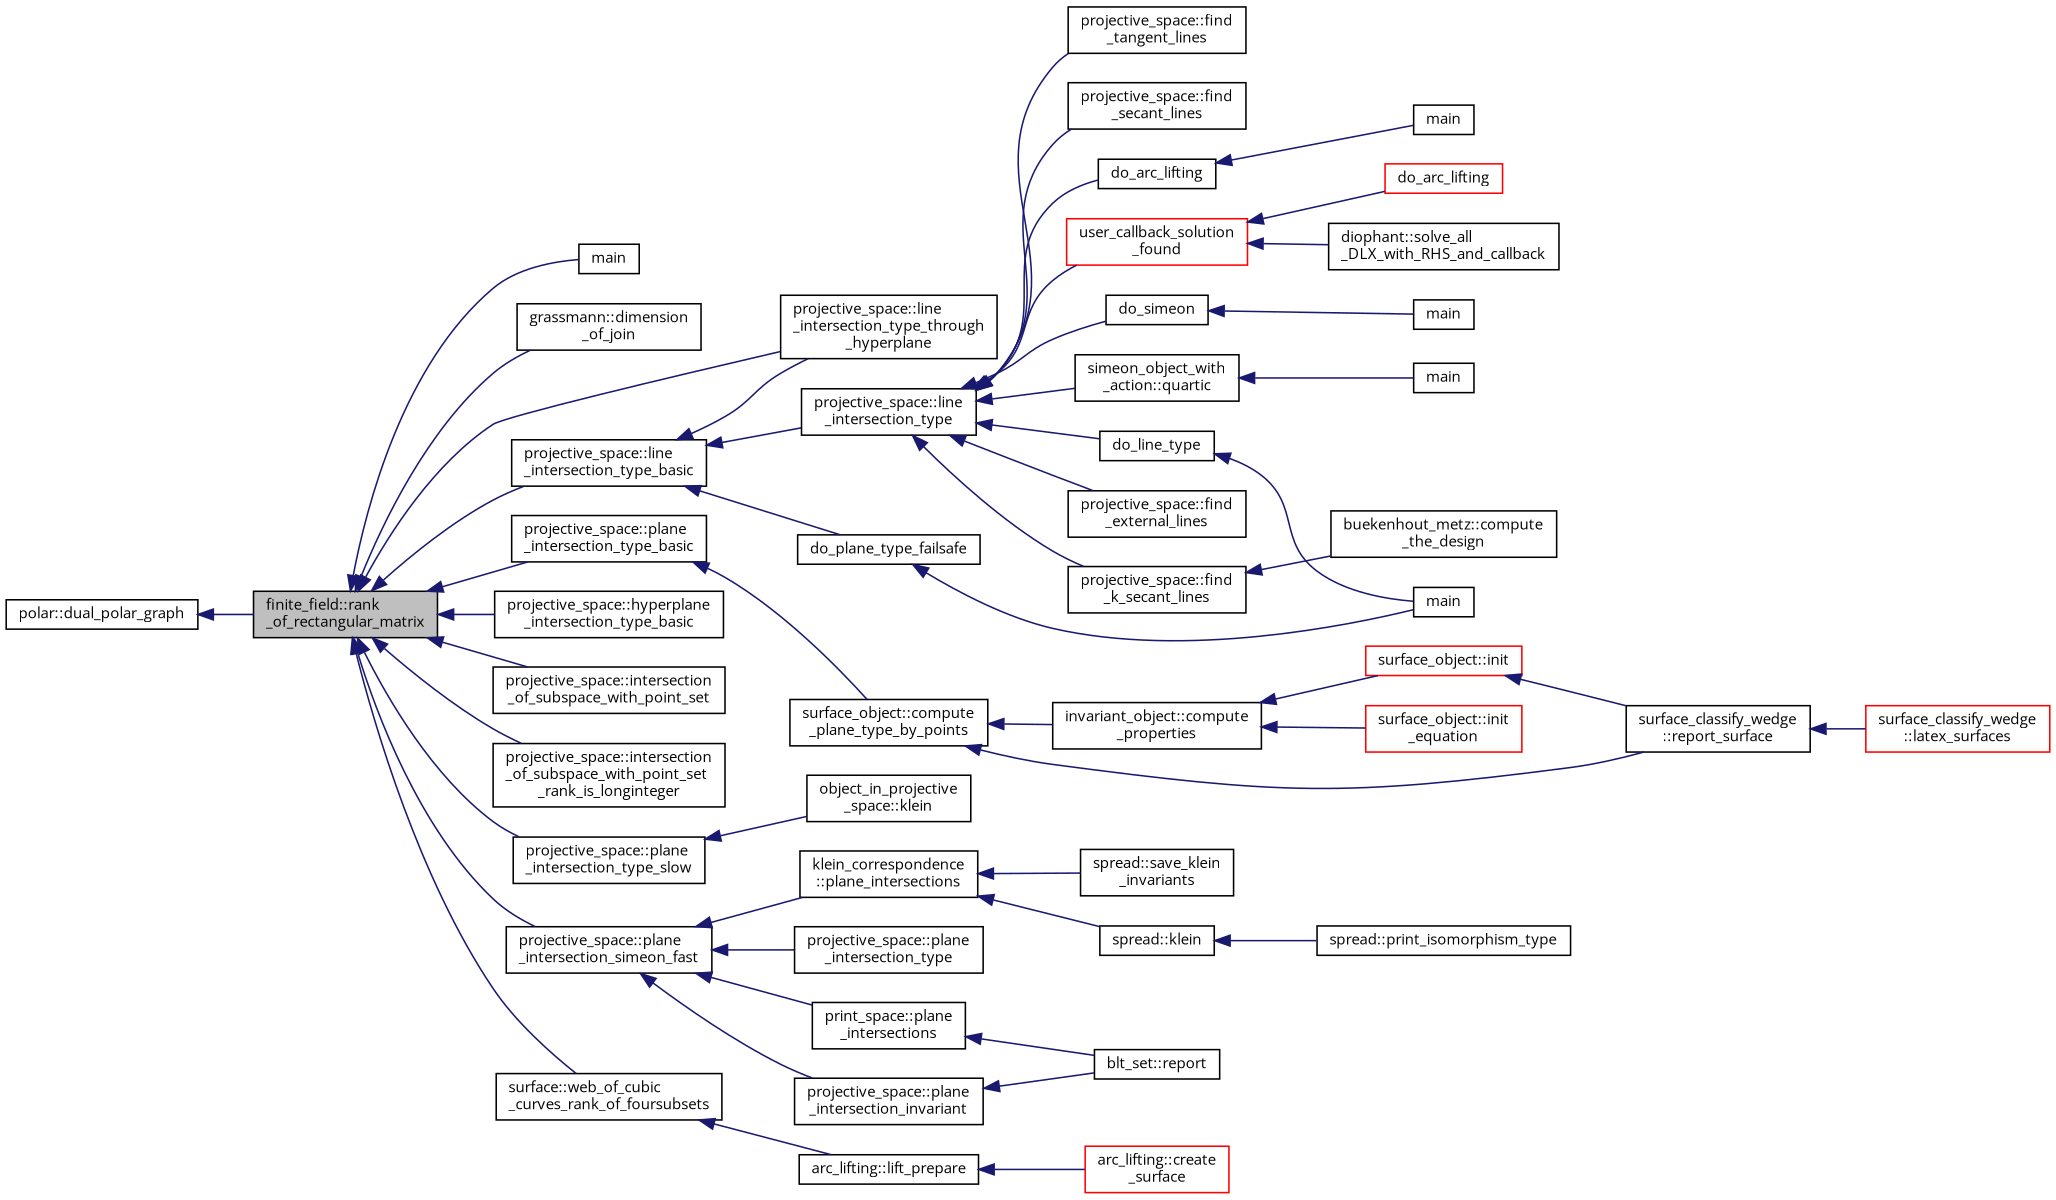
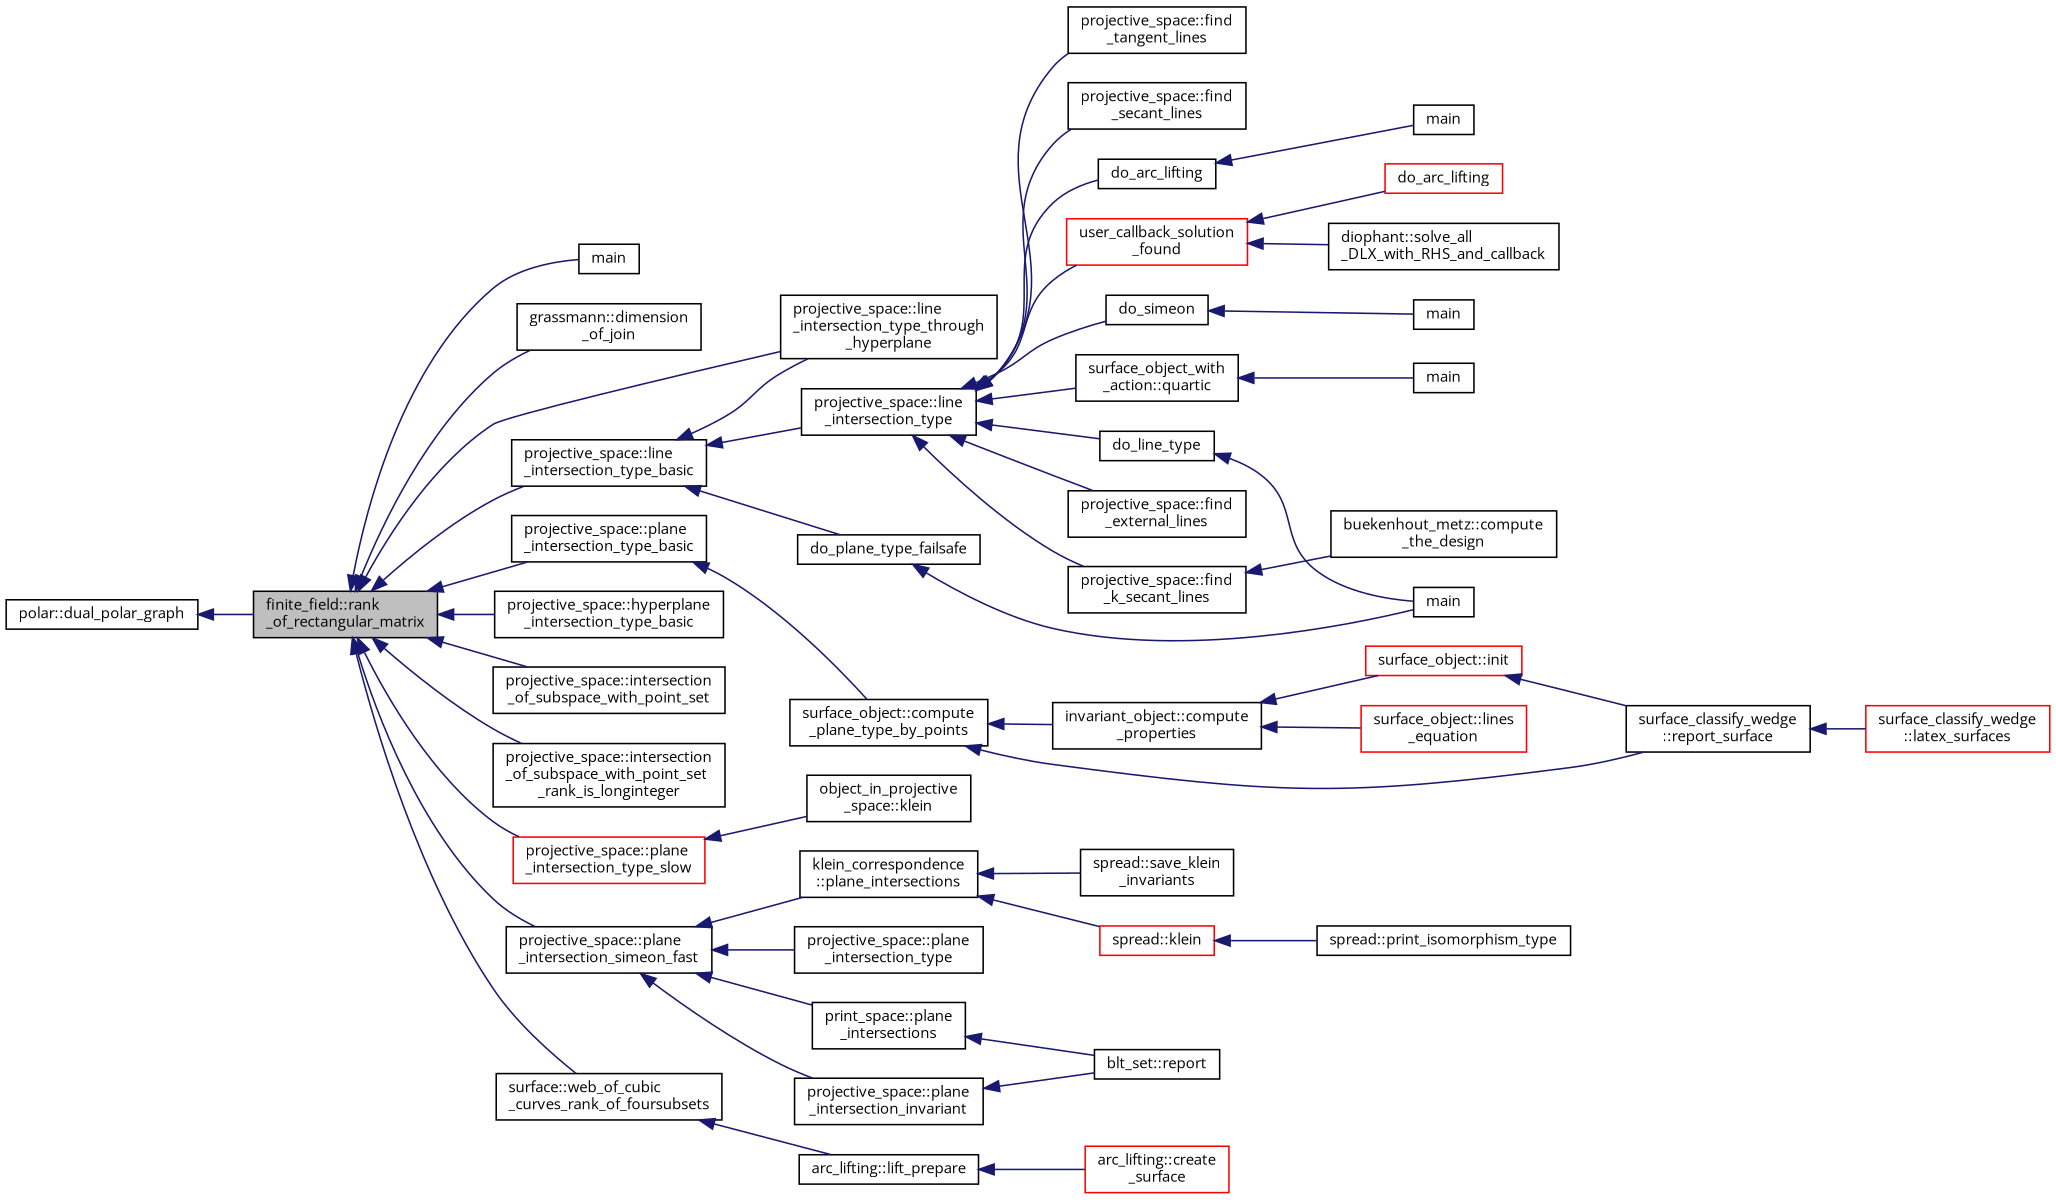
(1157, 378) -> (1157, 378)
(1444, 729) -> (1444, 729)
(609, 860) -> (609, 860)
(1157, 941) -> (1157, 941)
